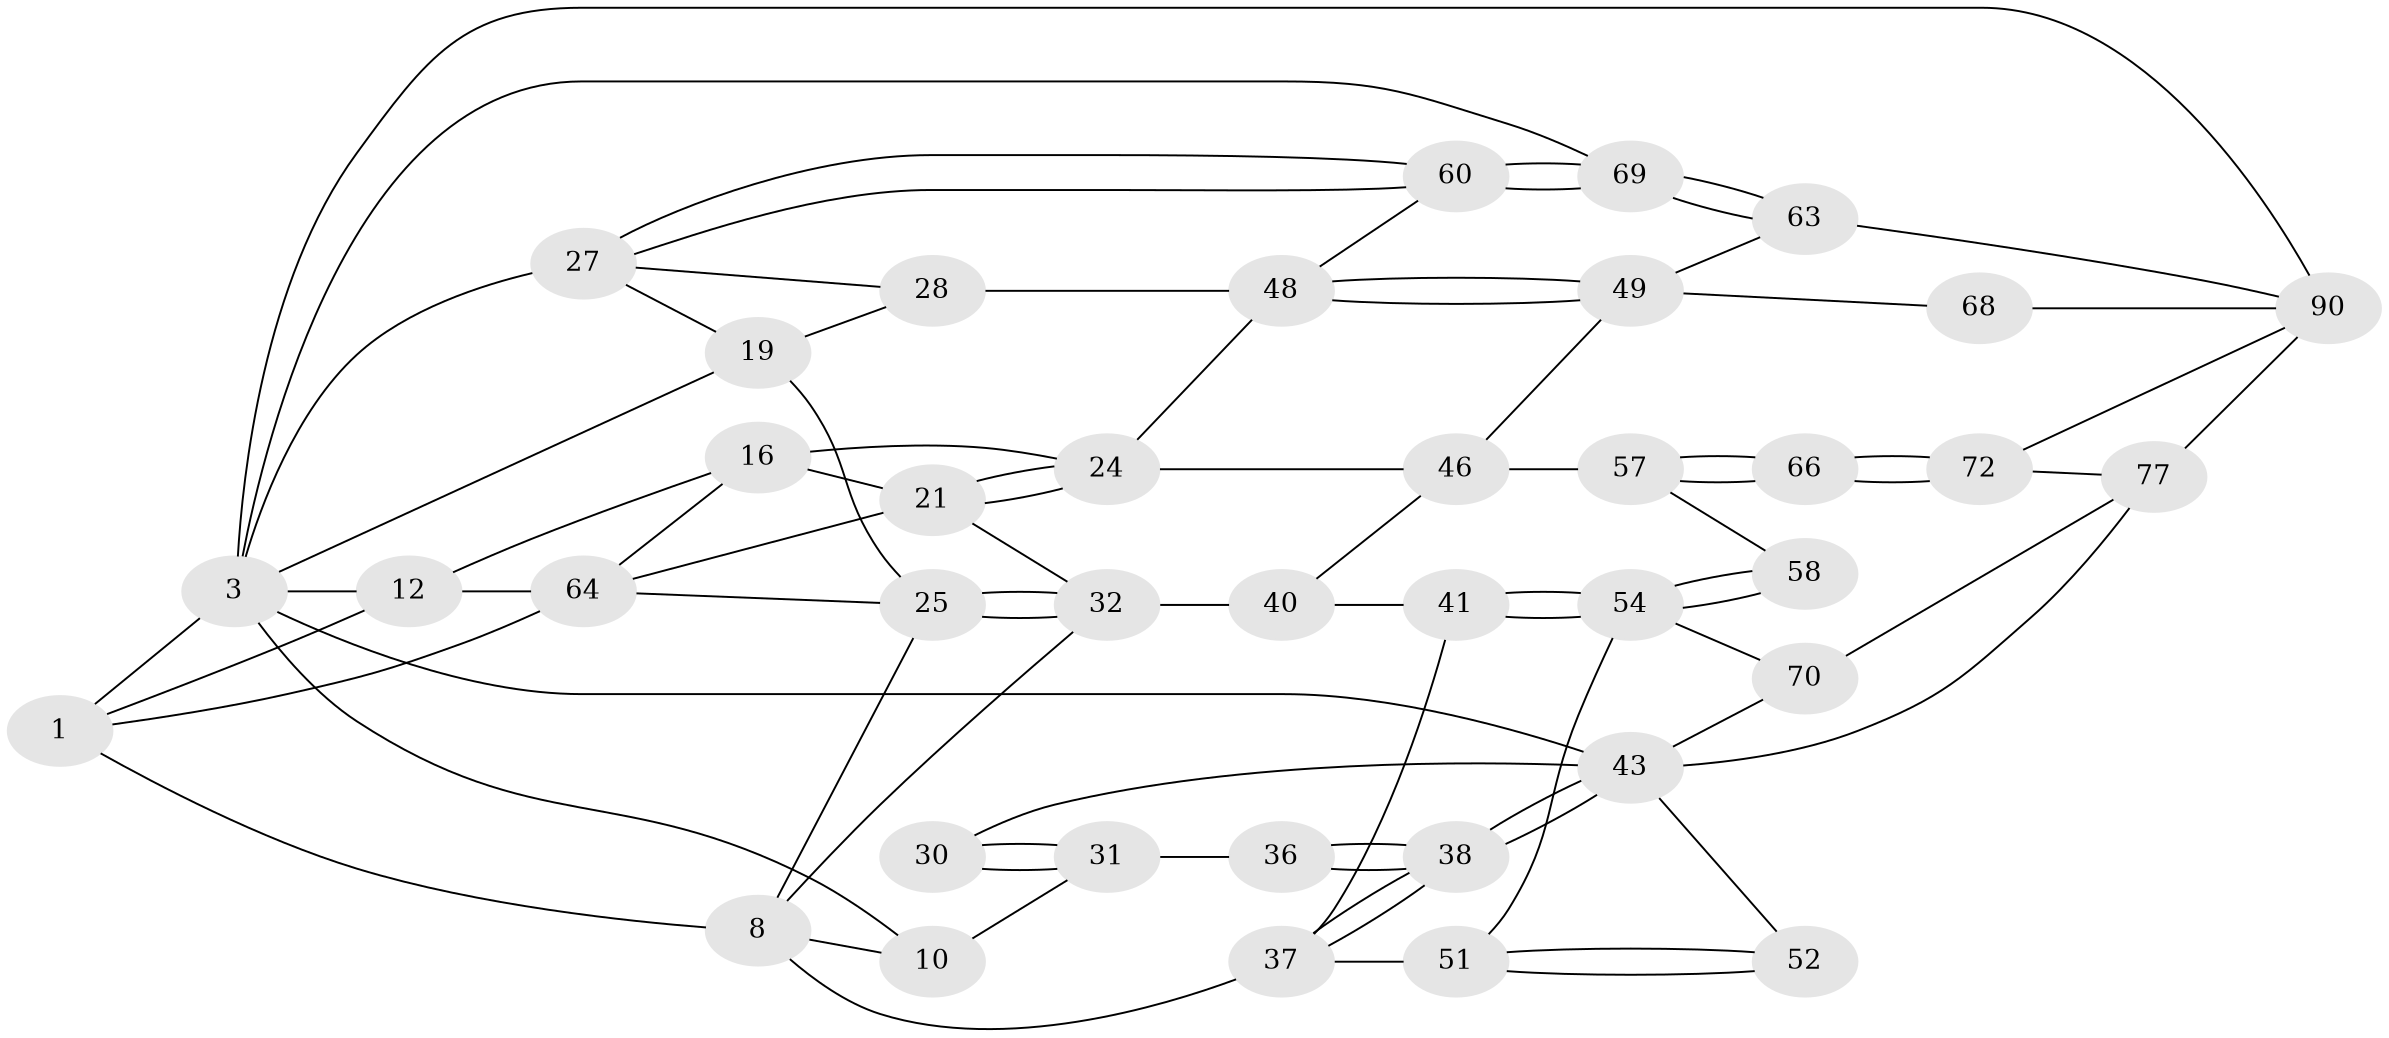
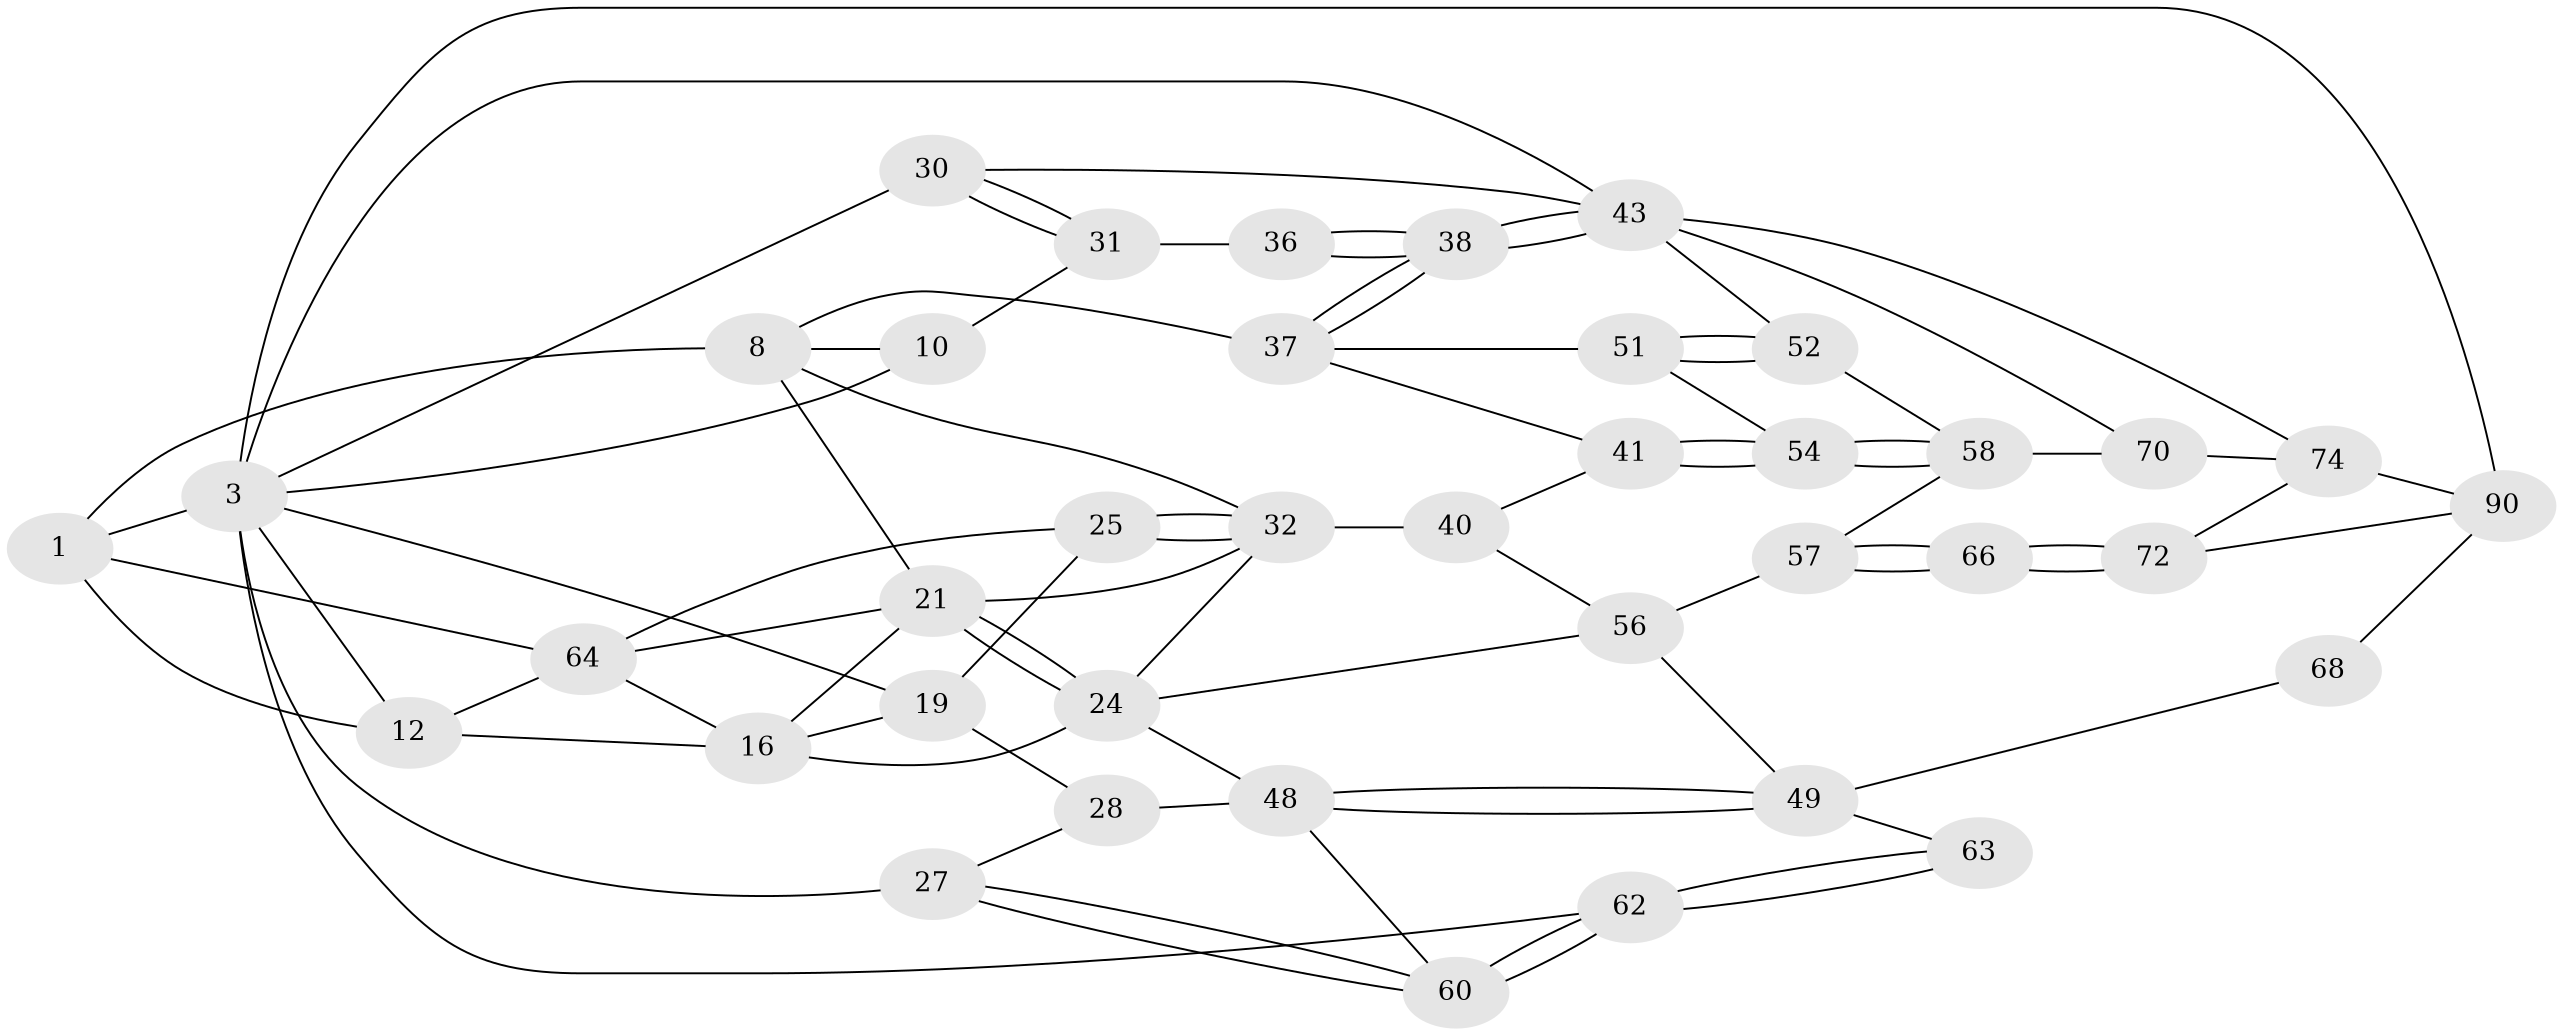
(1631, 176) -> (1631, 907)
(2069, 257) -> none
(671, 308) -> (845, 727)
none -> (584, 333)
none -> (1892, 401)
(1456, 469) -> (1631, 628)
(2154, 477) -> (2329, 461)
none -> (1195, 616)
(1718, 642) -> (2067, 454)
(845, 768) -> (845, 475)
